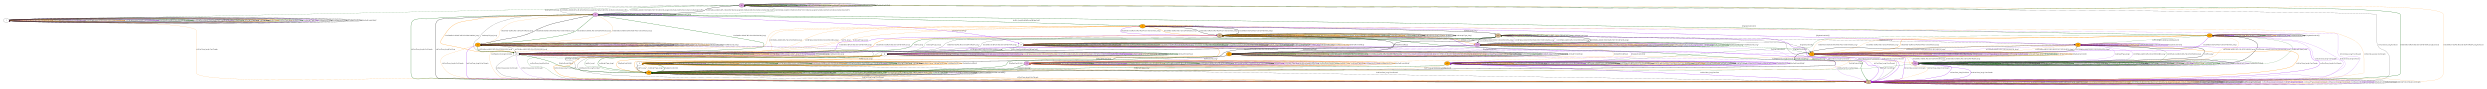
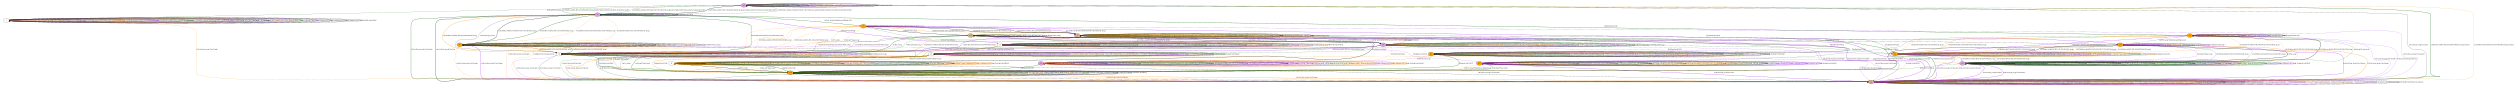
none -> (1362, 50)
(866, 59) -> (925, 59)
